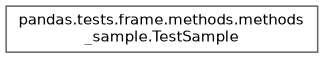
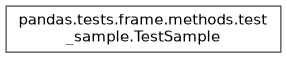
(162, 29) -> (143, 29)
